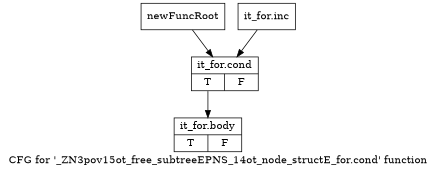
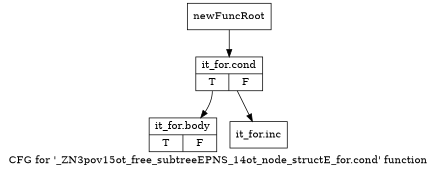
(249, 40) -> (243, 103)
